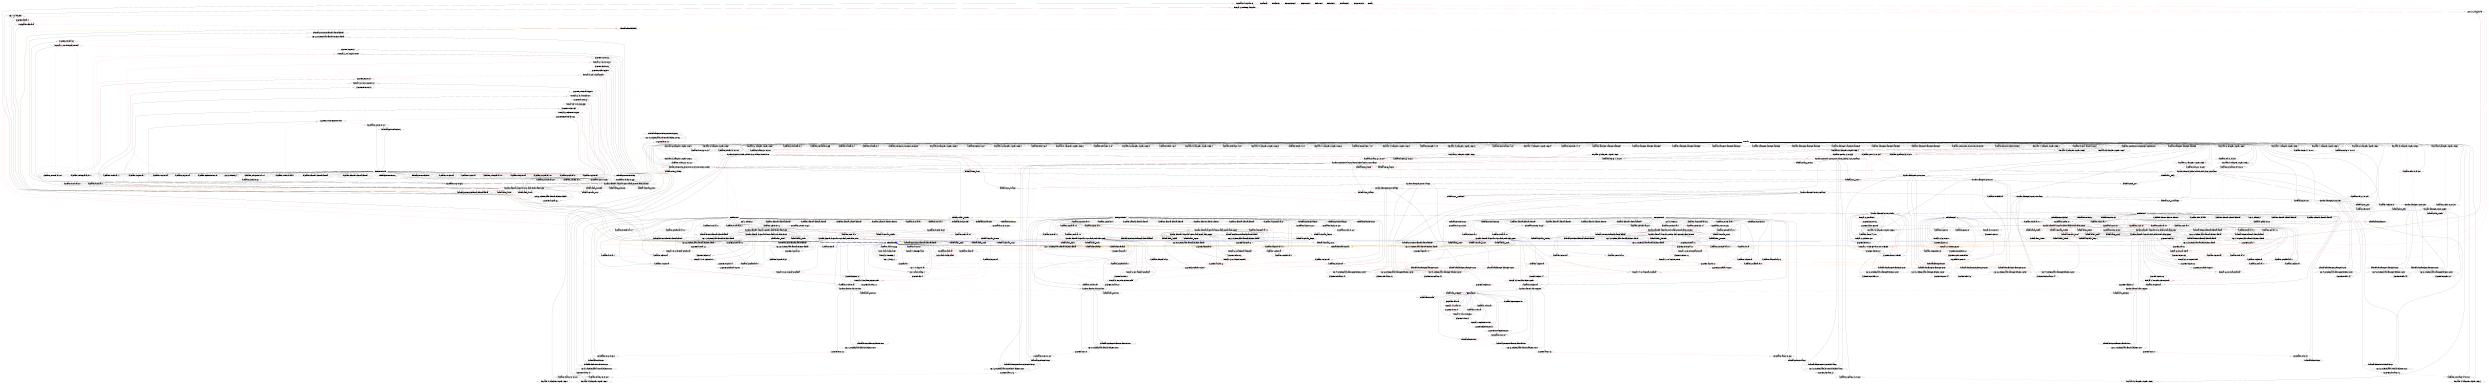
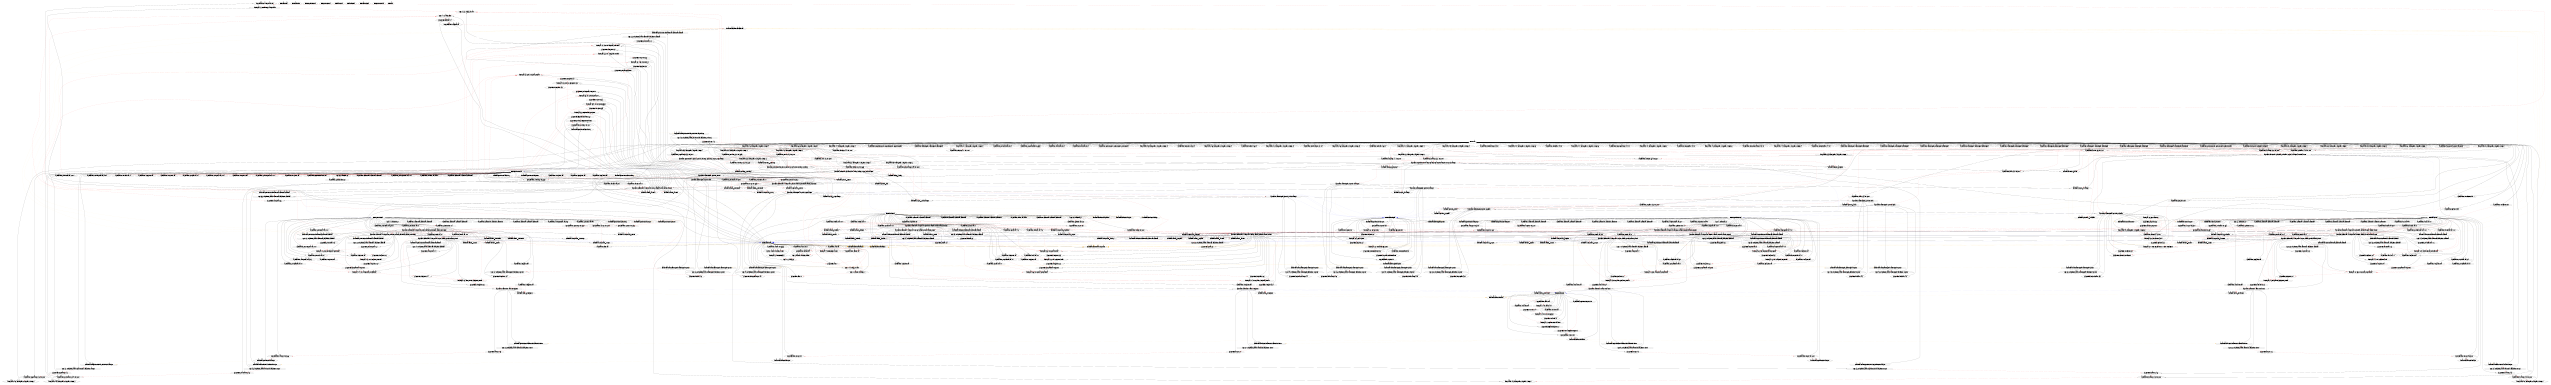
none -> (1721, 222)
